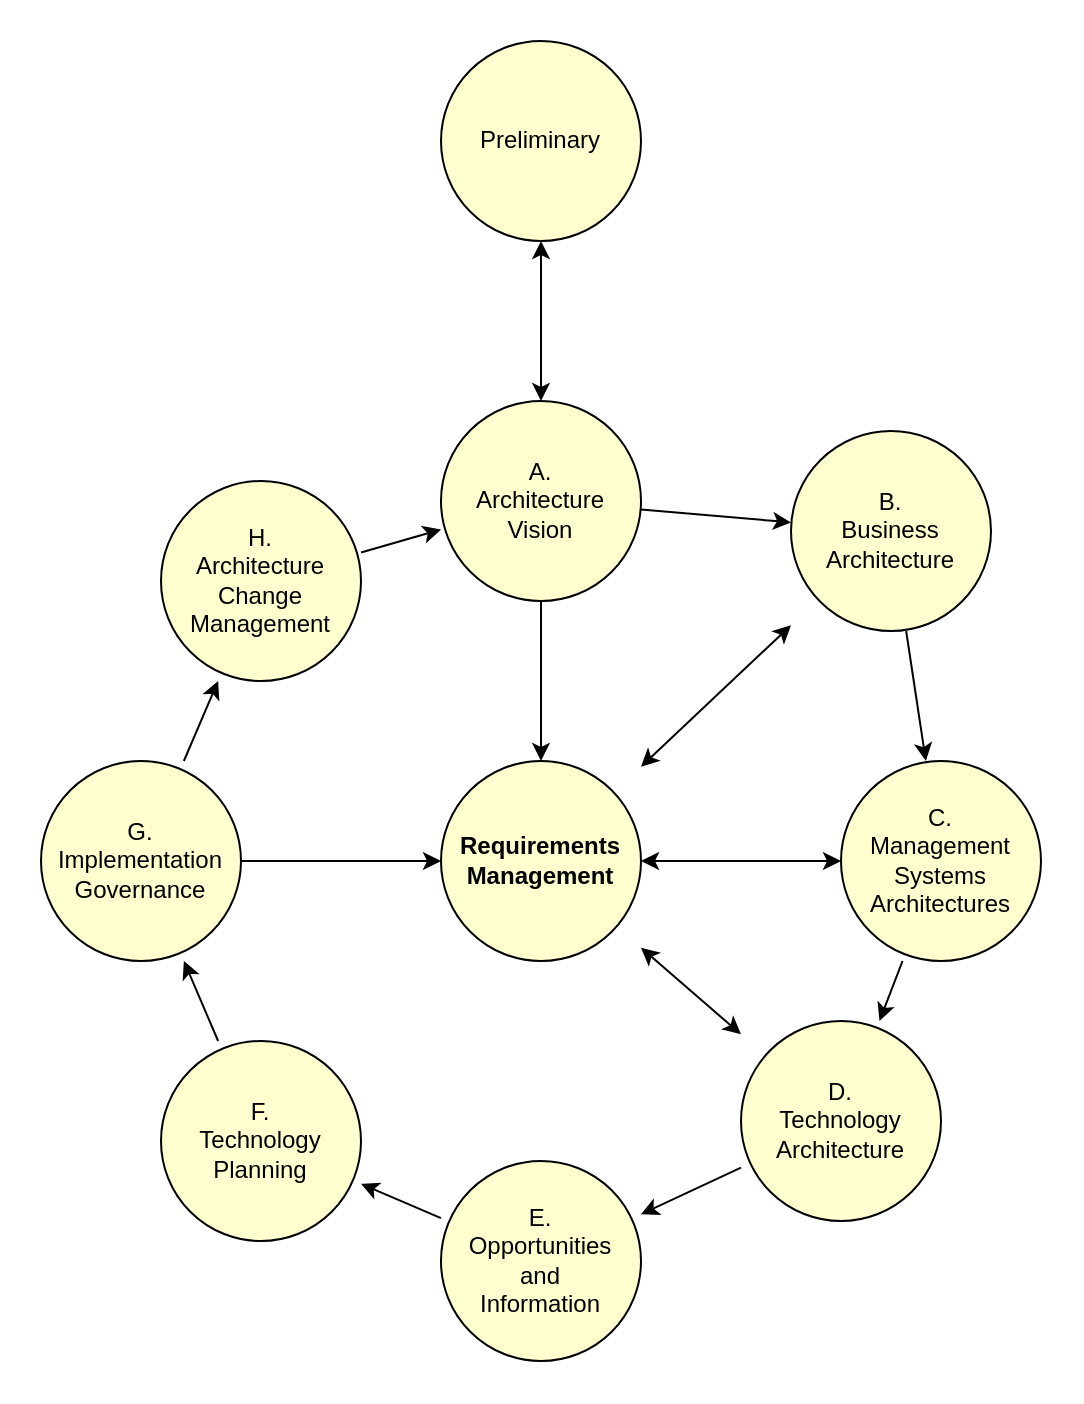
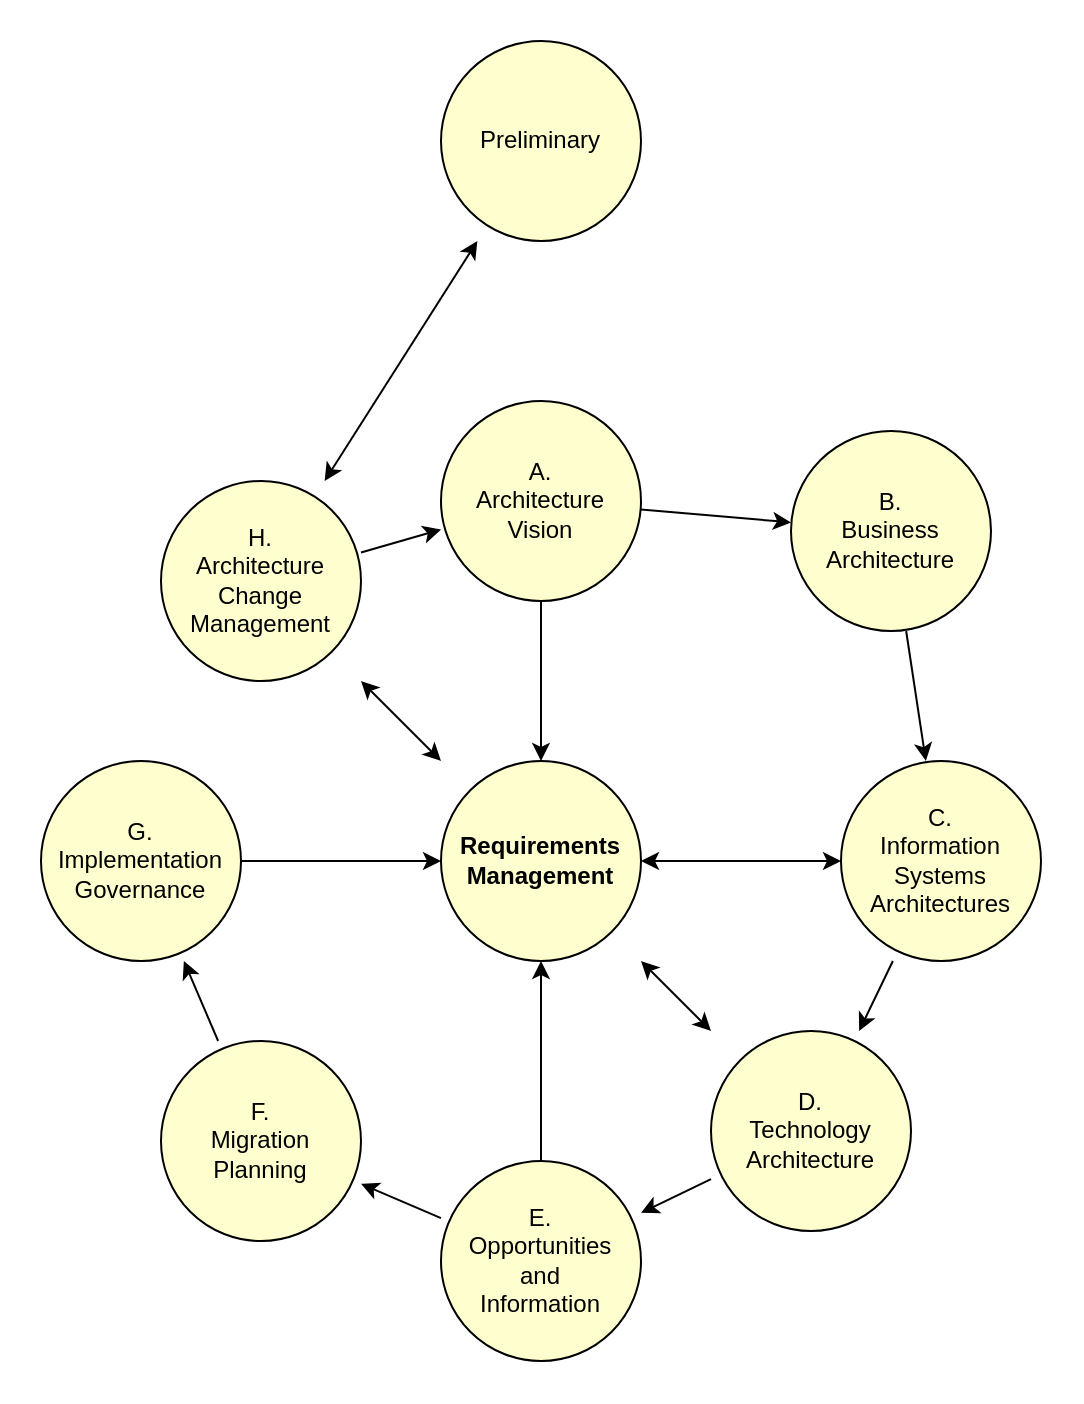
(541, 321) -> (401, 361)
(716, 696) -> none
none -> (401, 721)
(198, 727) -> none
(941, 861) -> (941, 861)
none -> (541, 1068)
(841, 1121) -> (811, 1131)
(261, 1141) -> (261, 1141)
